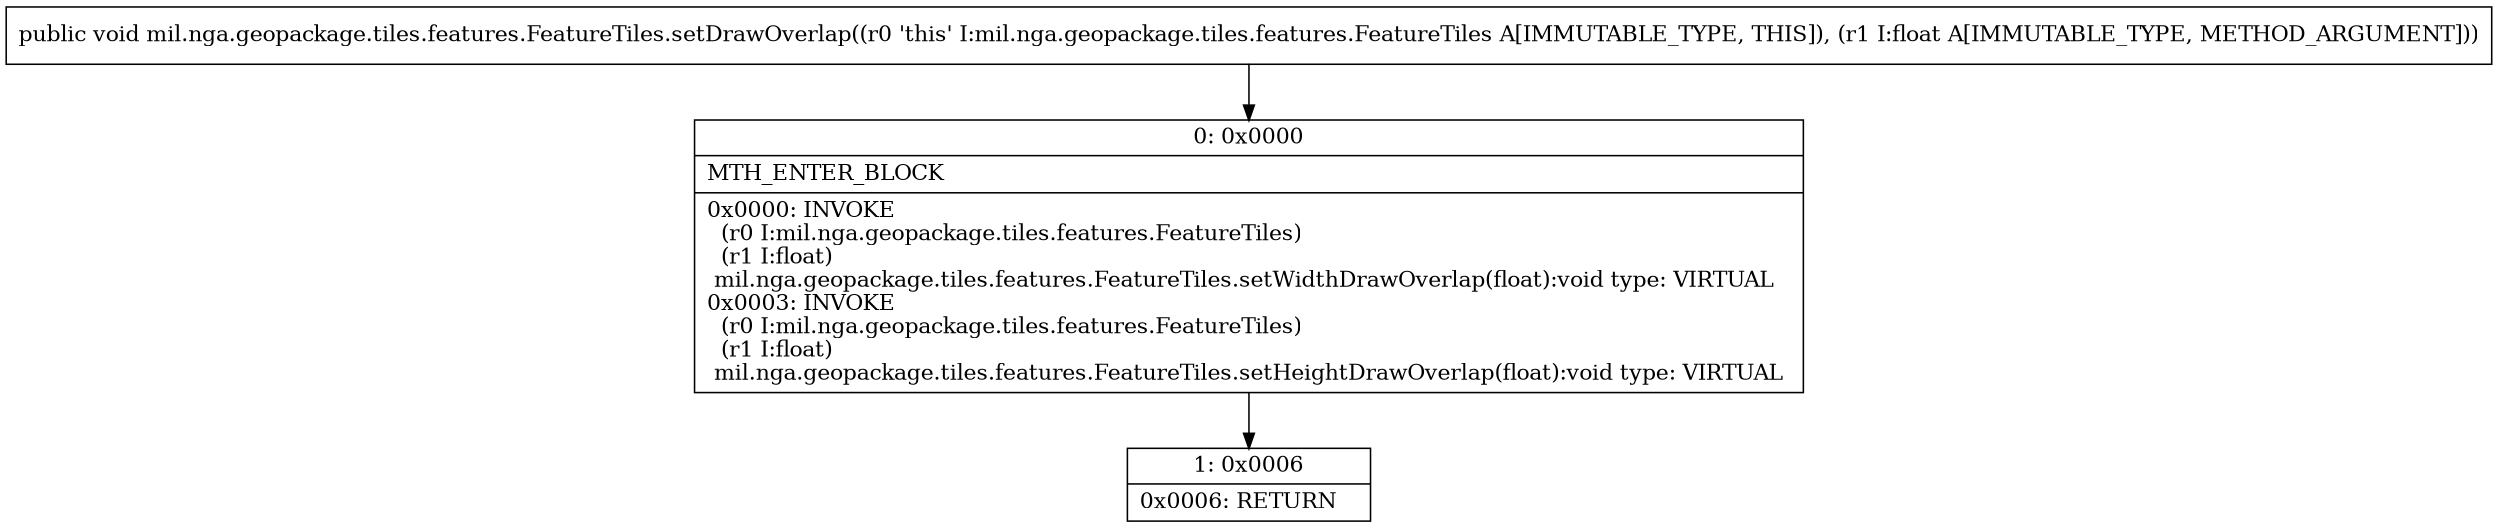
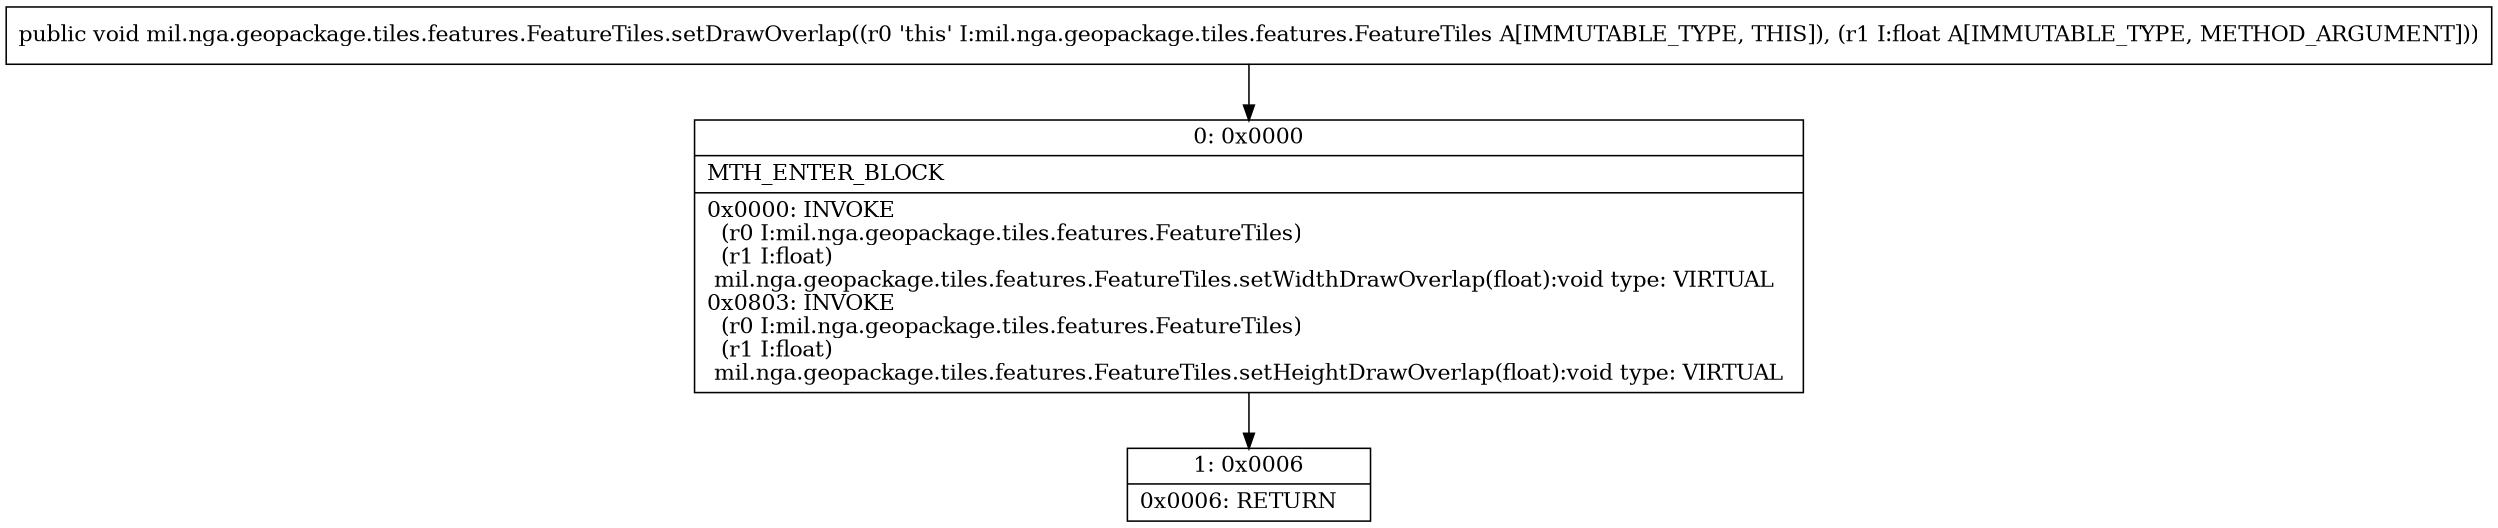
(808, 304) -> (808, 304)
